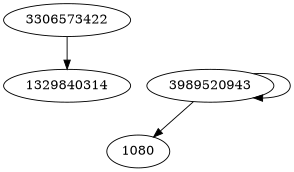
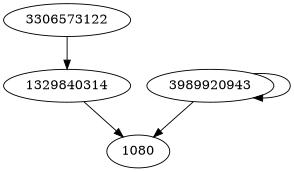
(67, 20) -> (67, 20)
(210, 86) -> (210, 86)
none -> (100, 116)
